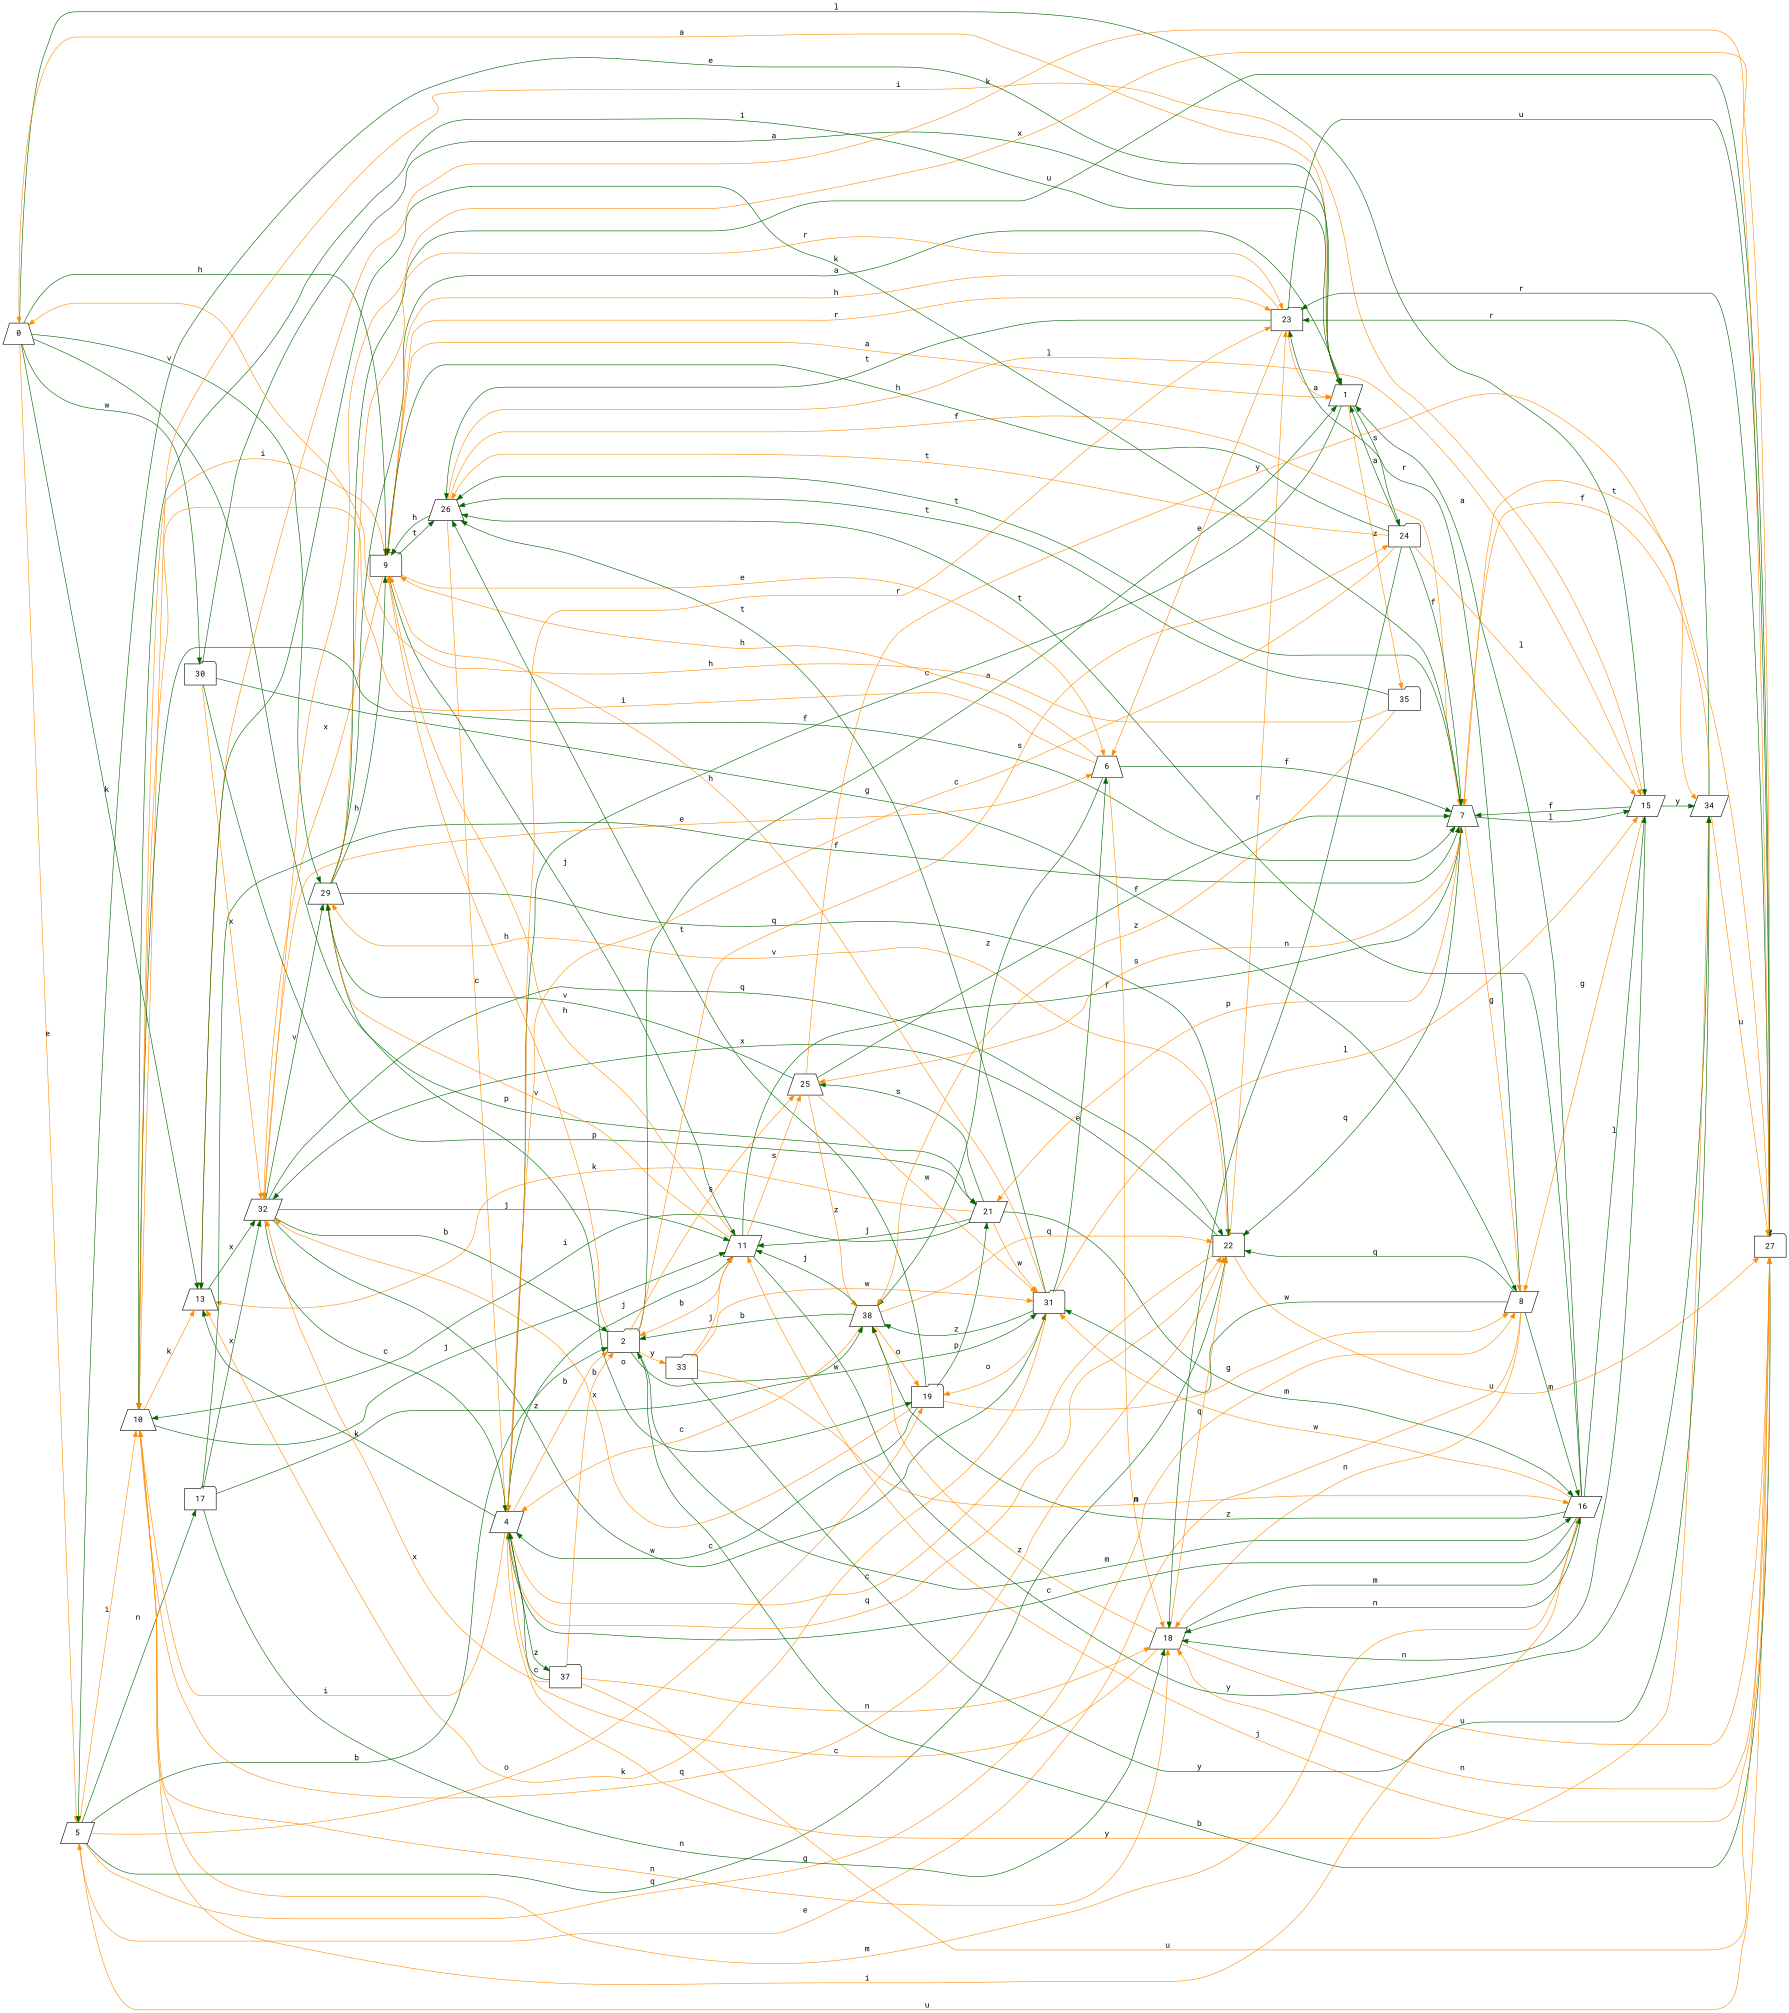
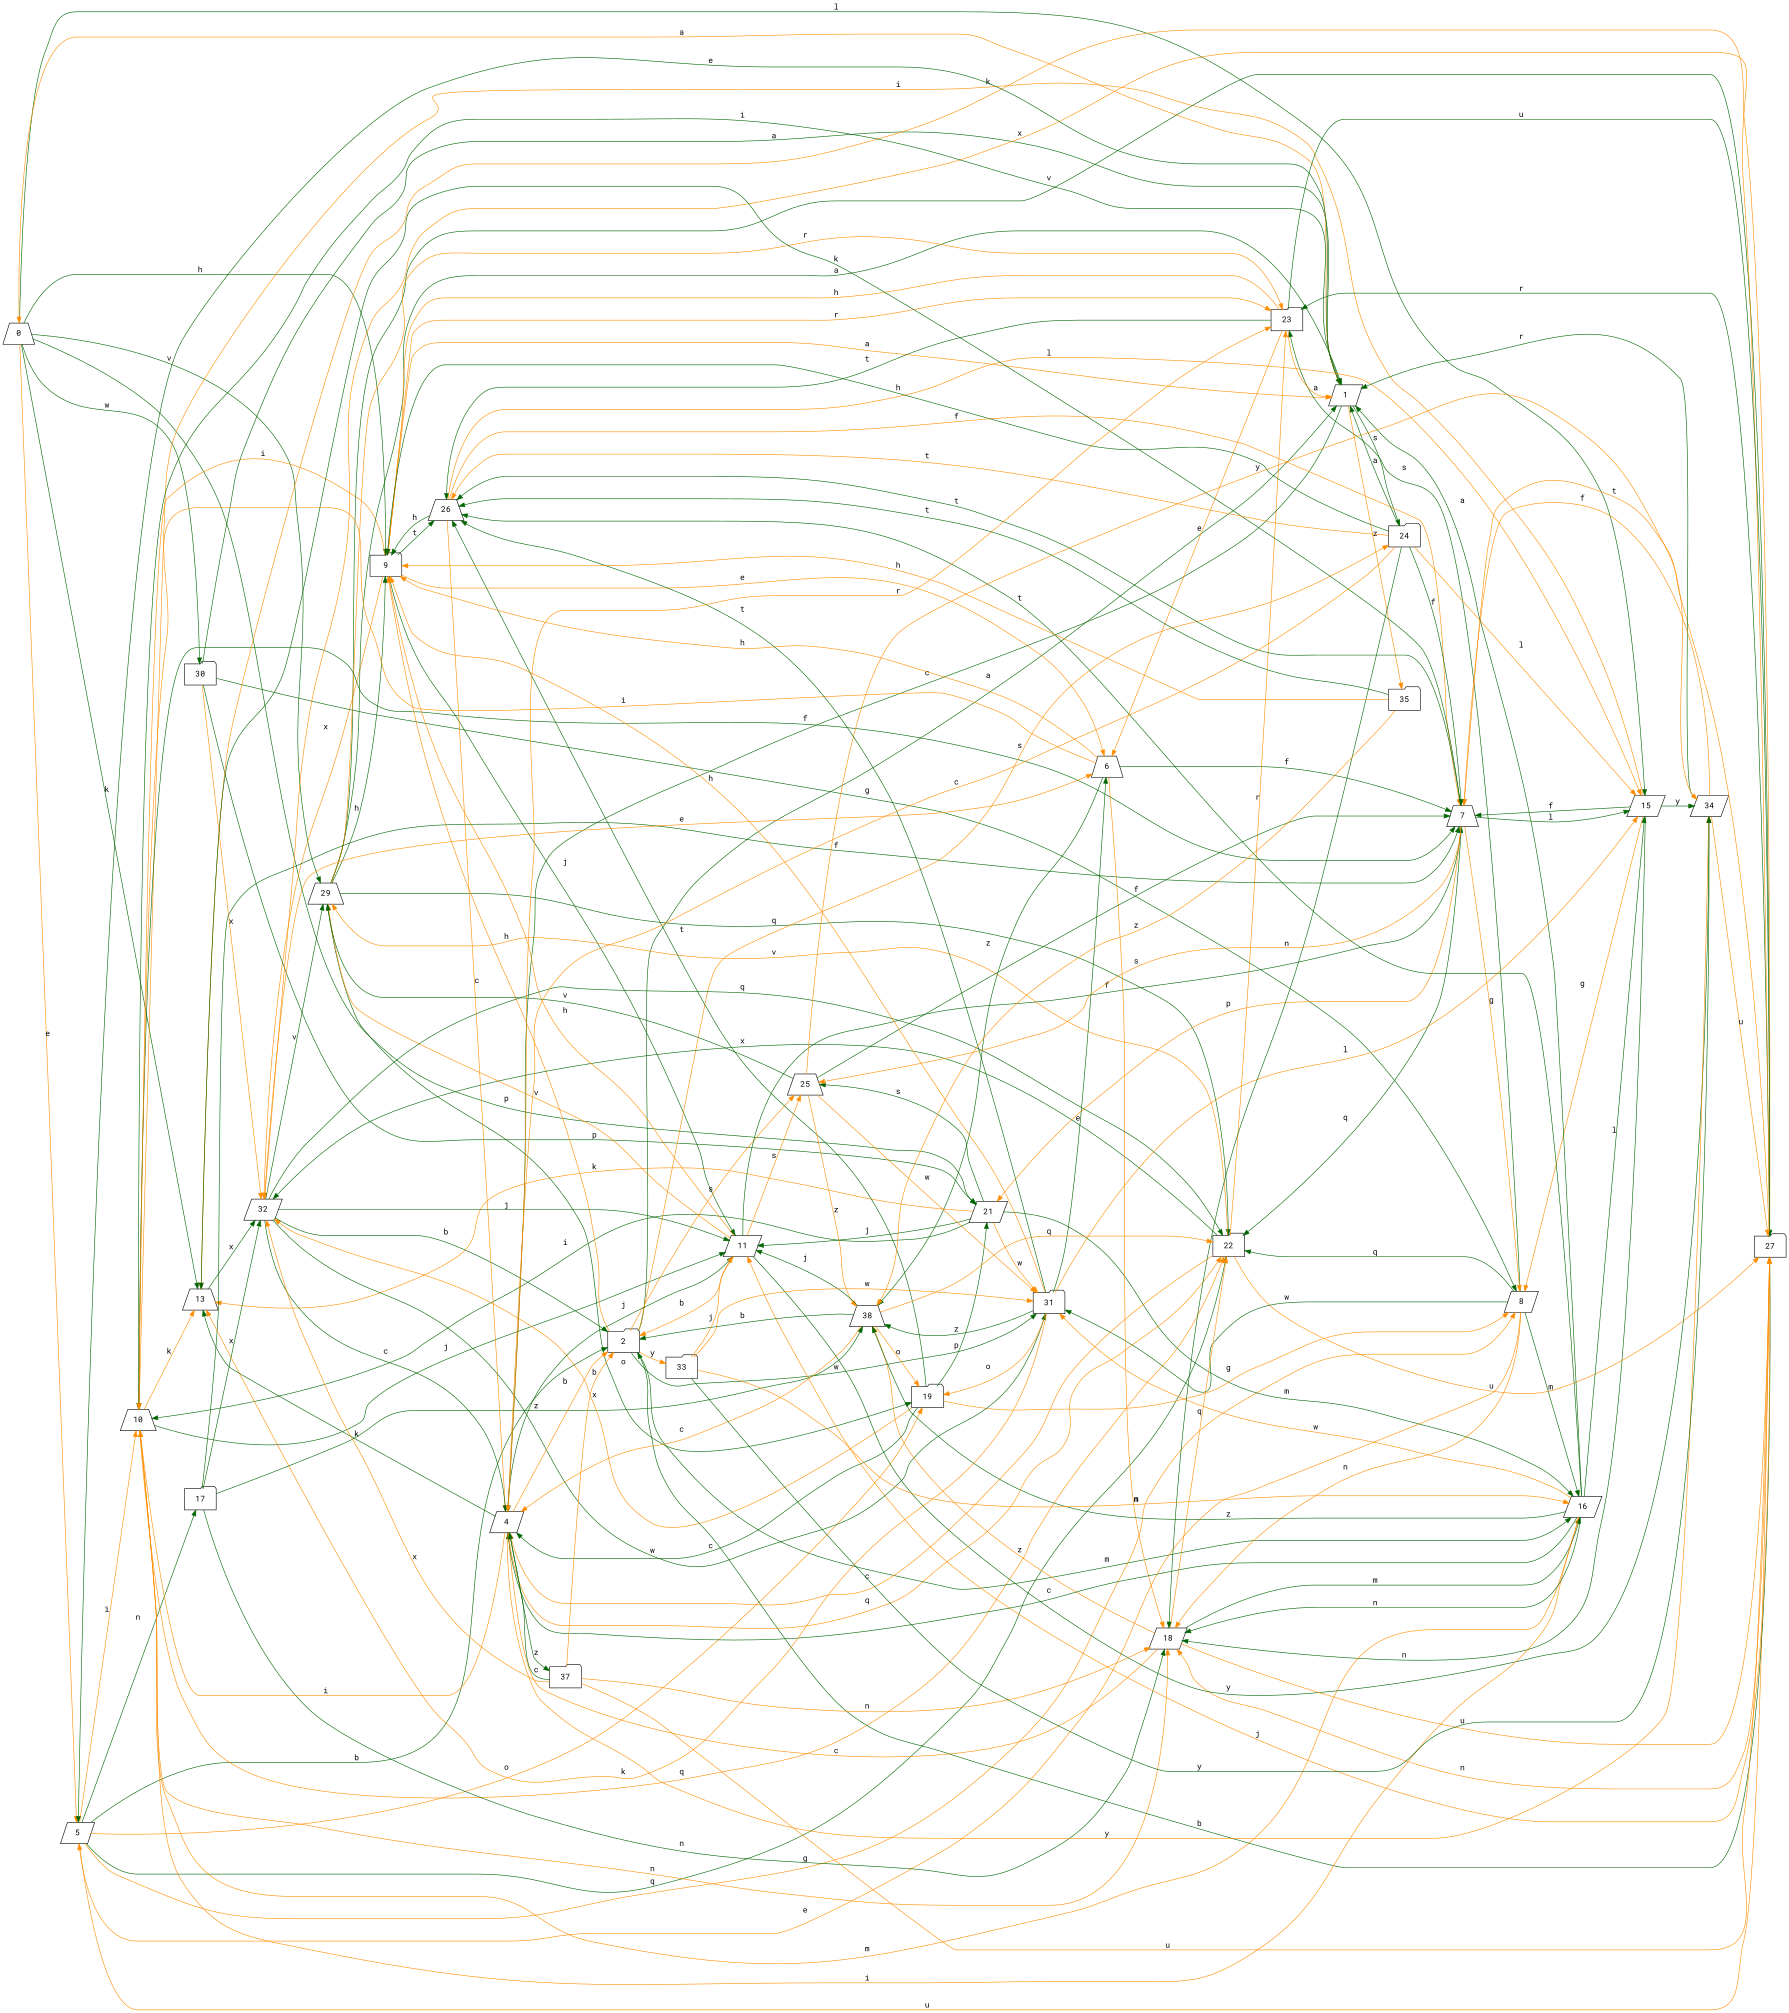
(1049, 178) -> (1049, 178)
(1684, 385) -> (1686, 423)
(1404, 468) -> (1404, 468)
(612, 674) -> (910, 574)
